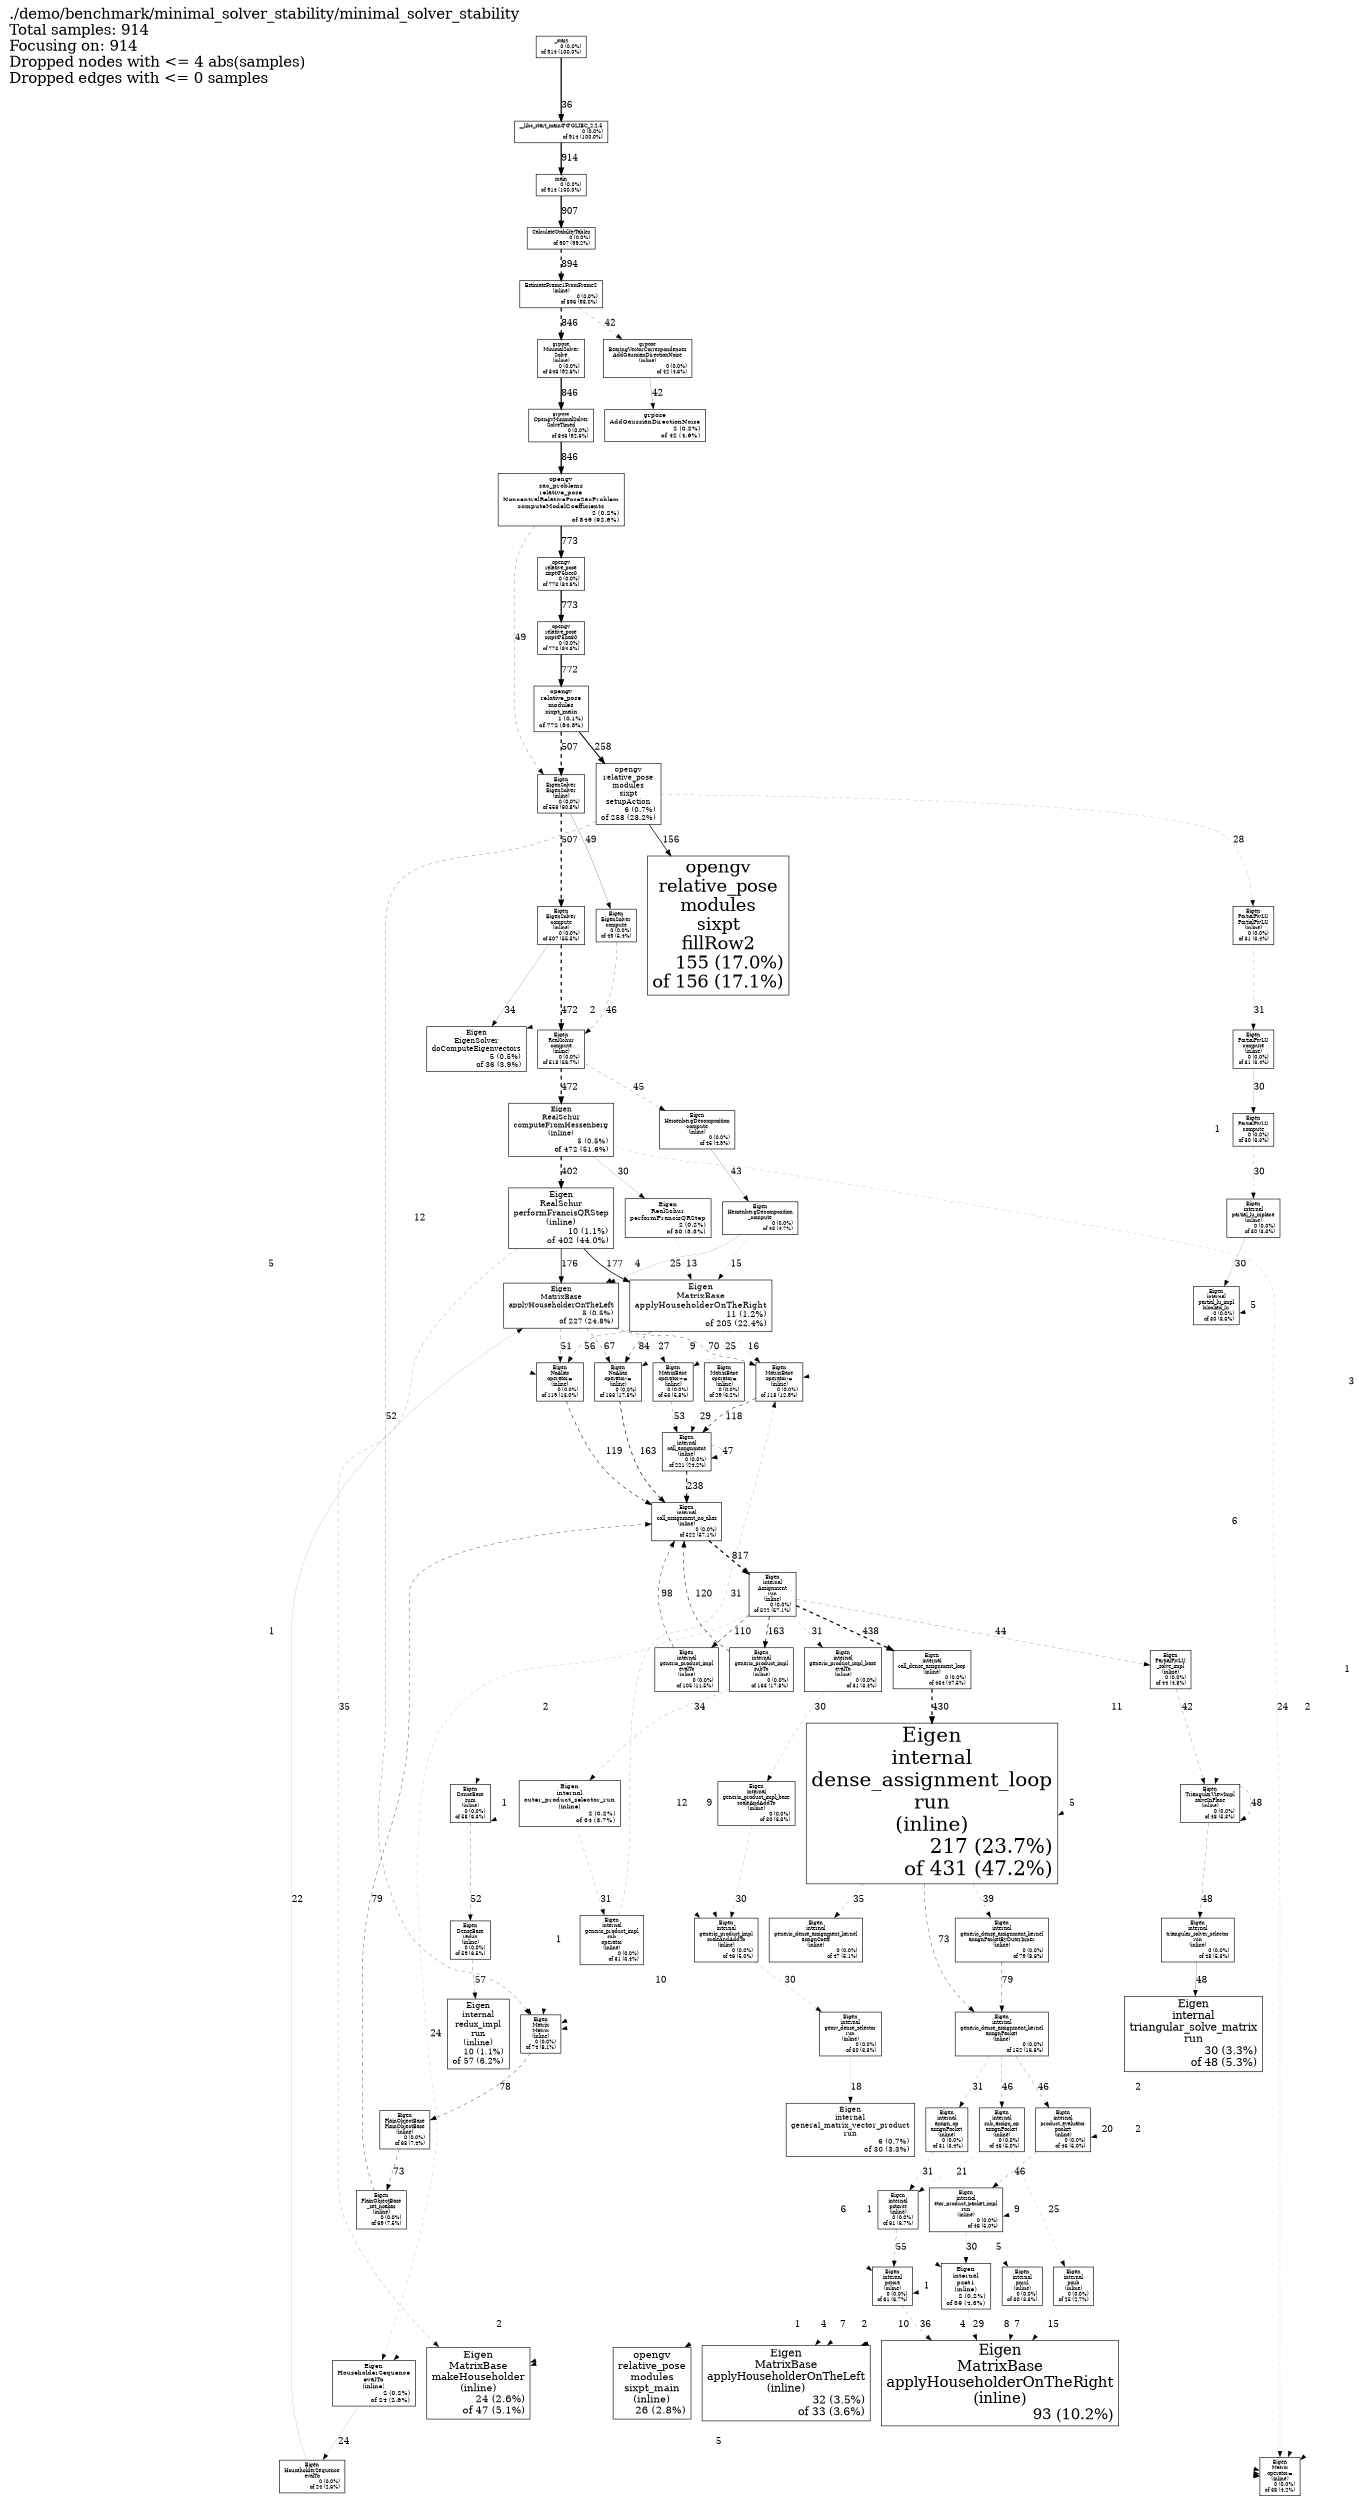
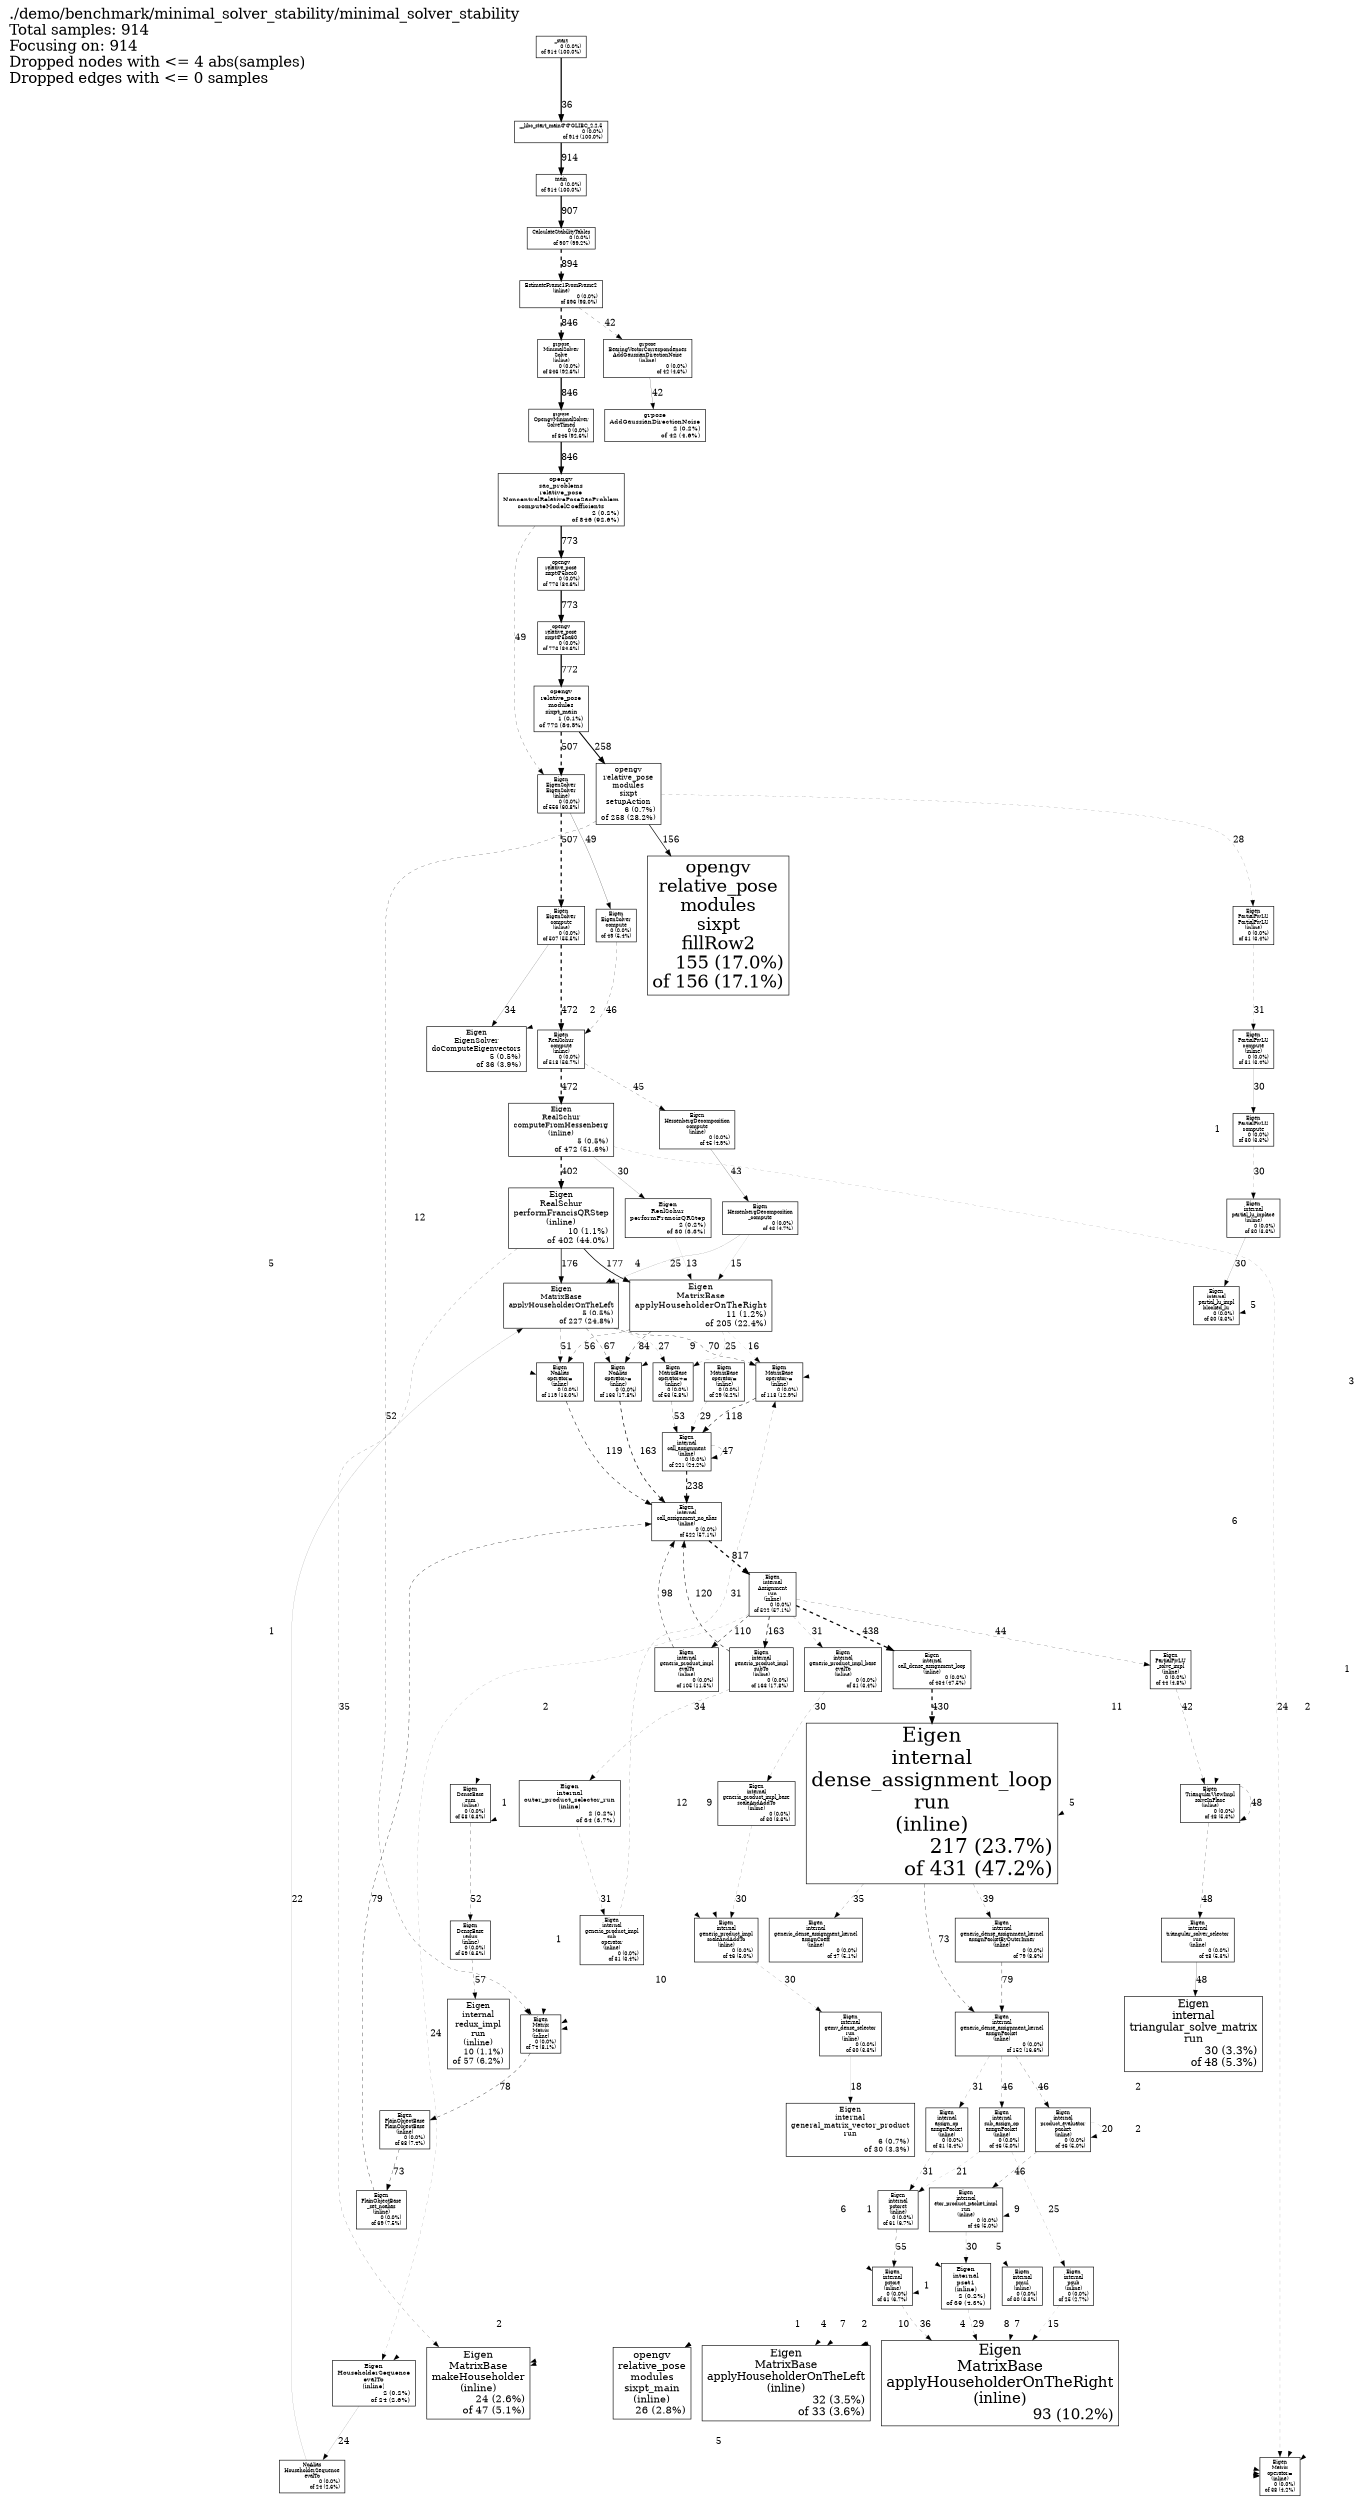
(312, 2477) -> (312, 2477)
